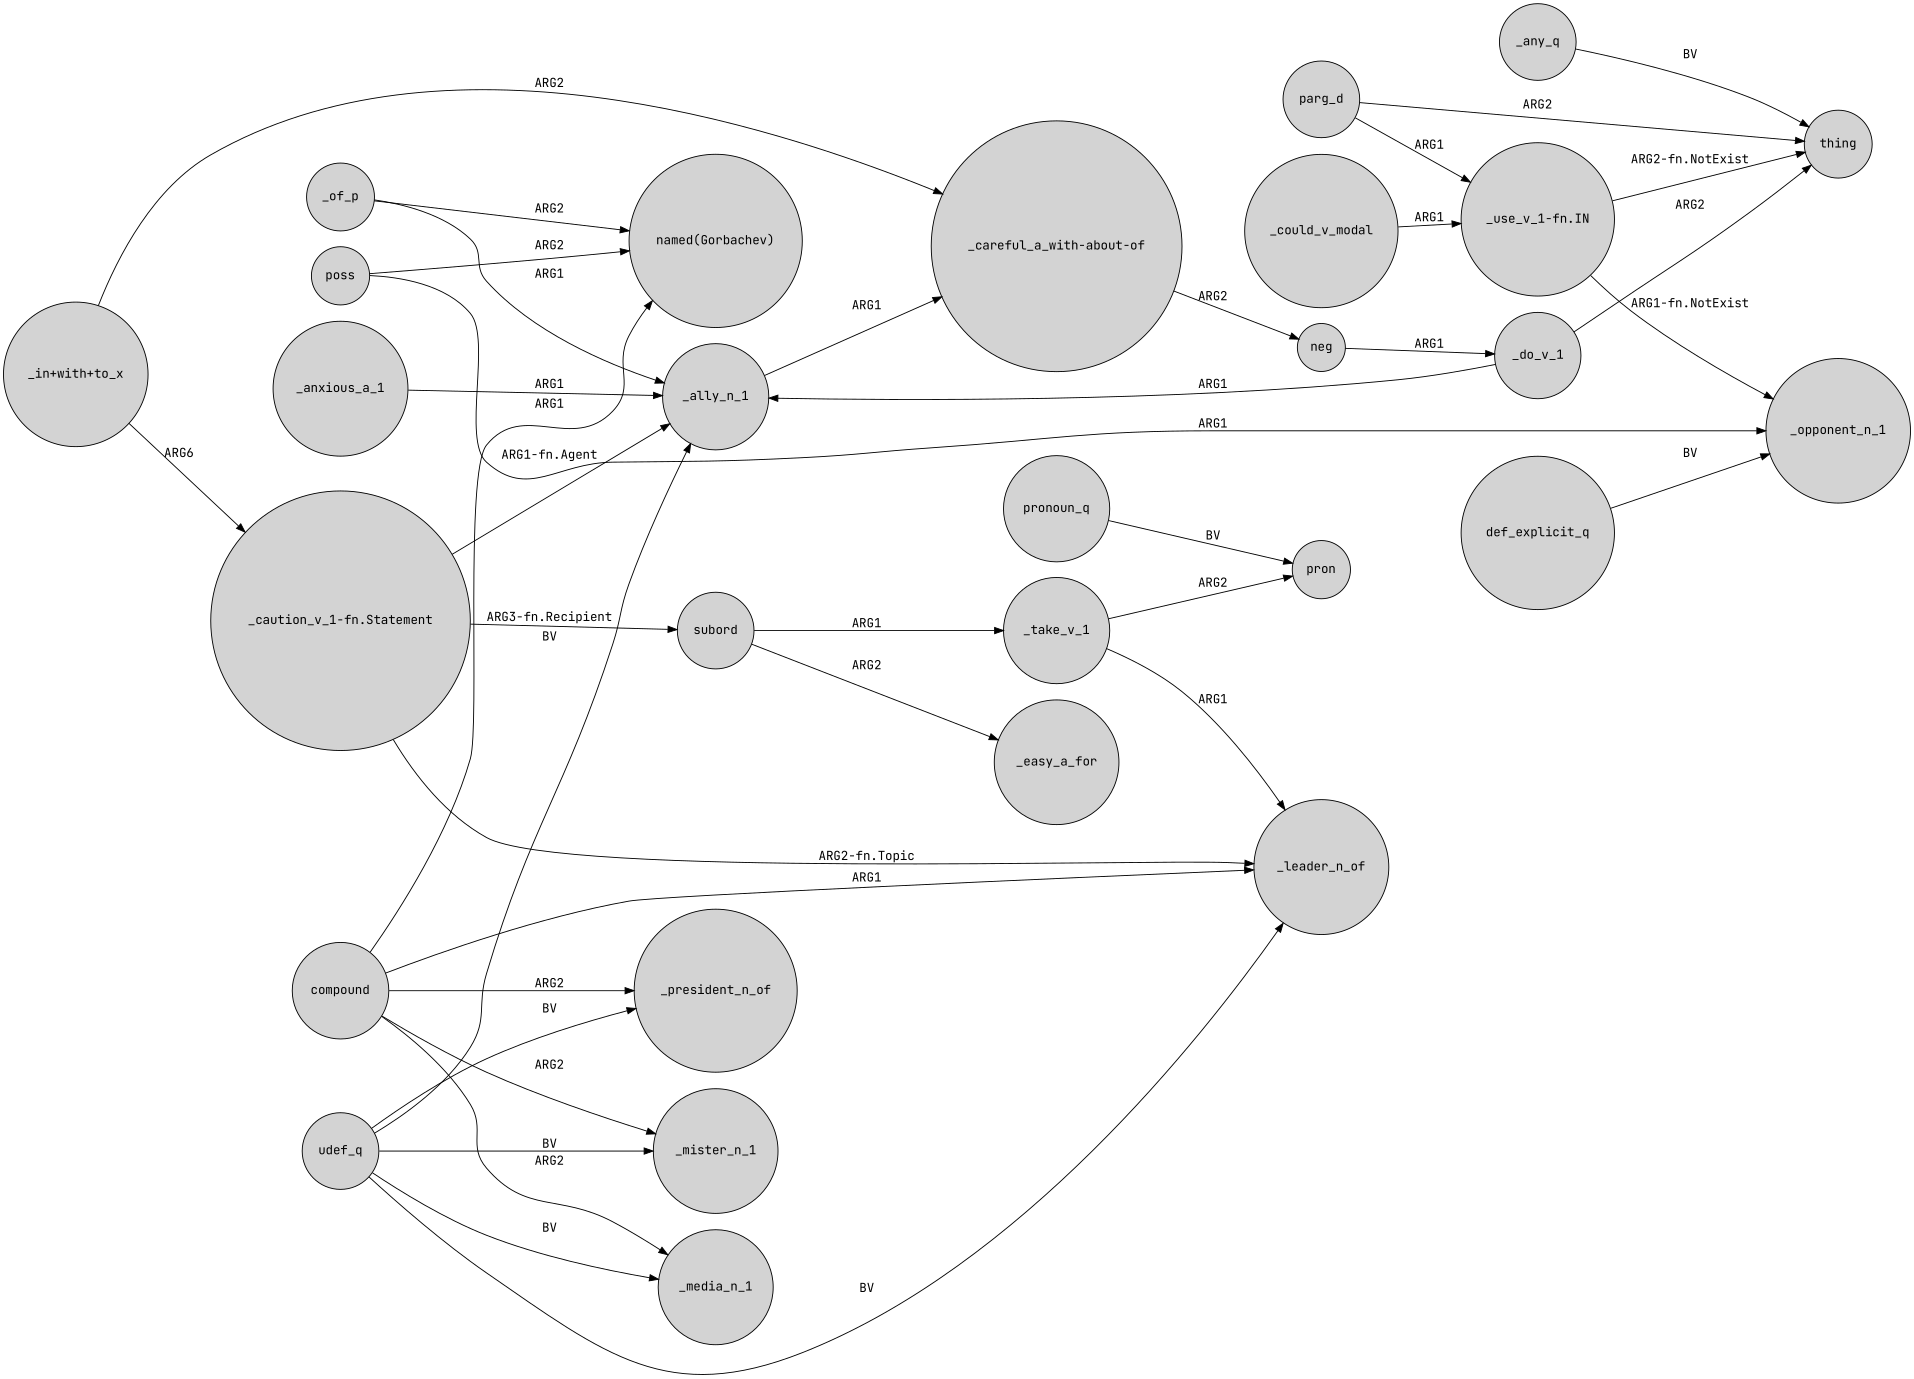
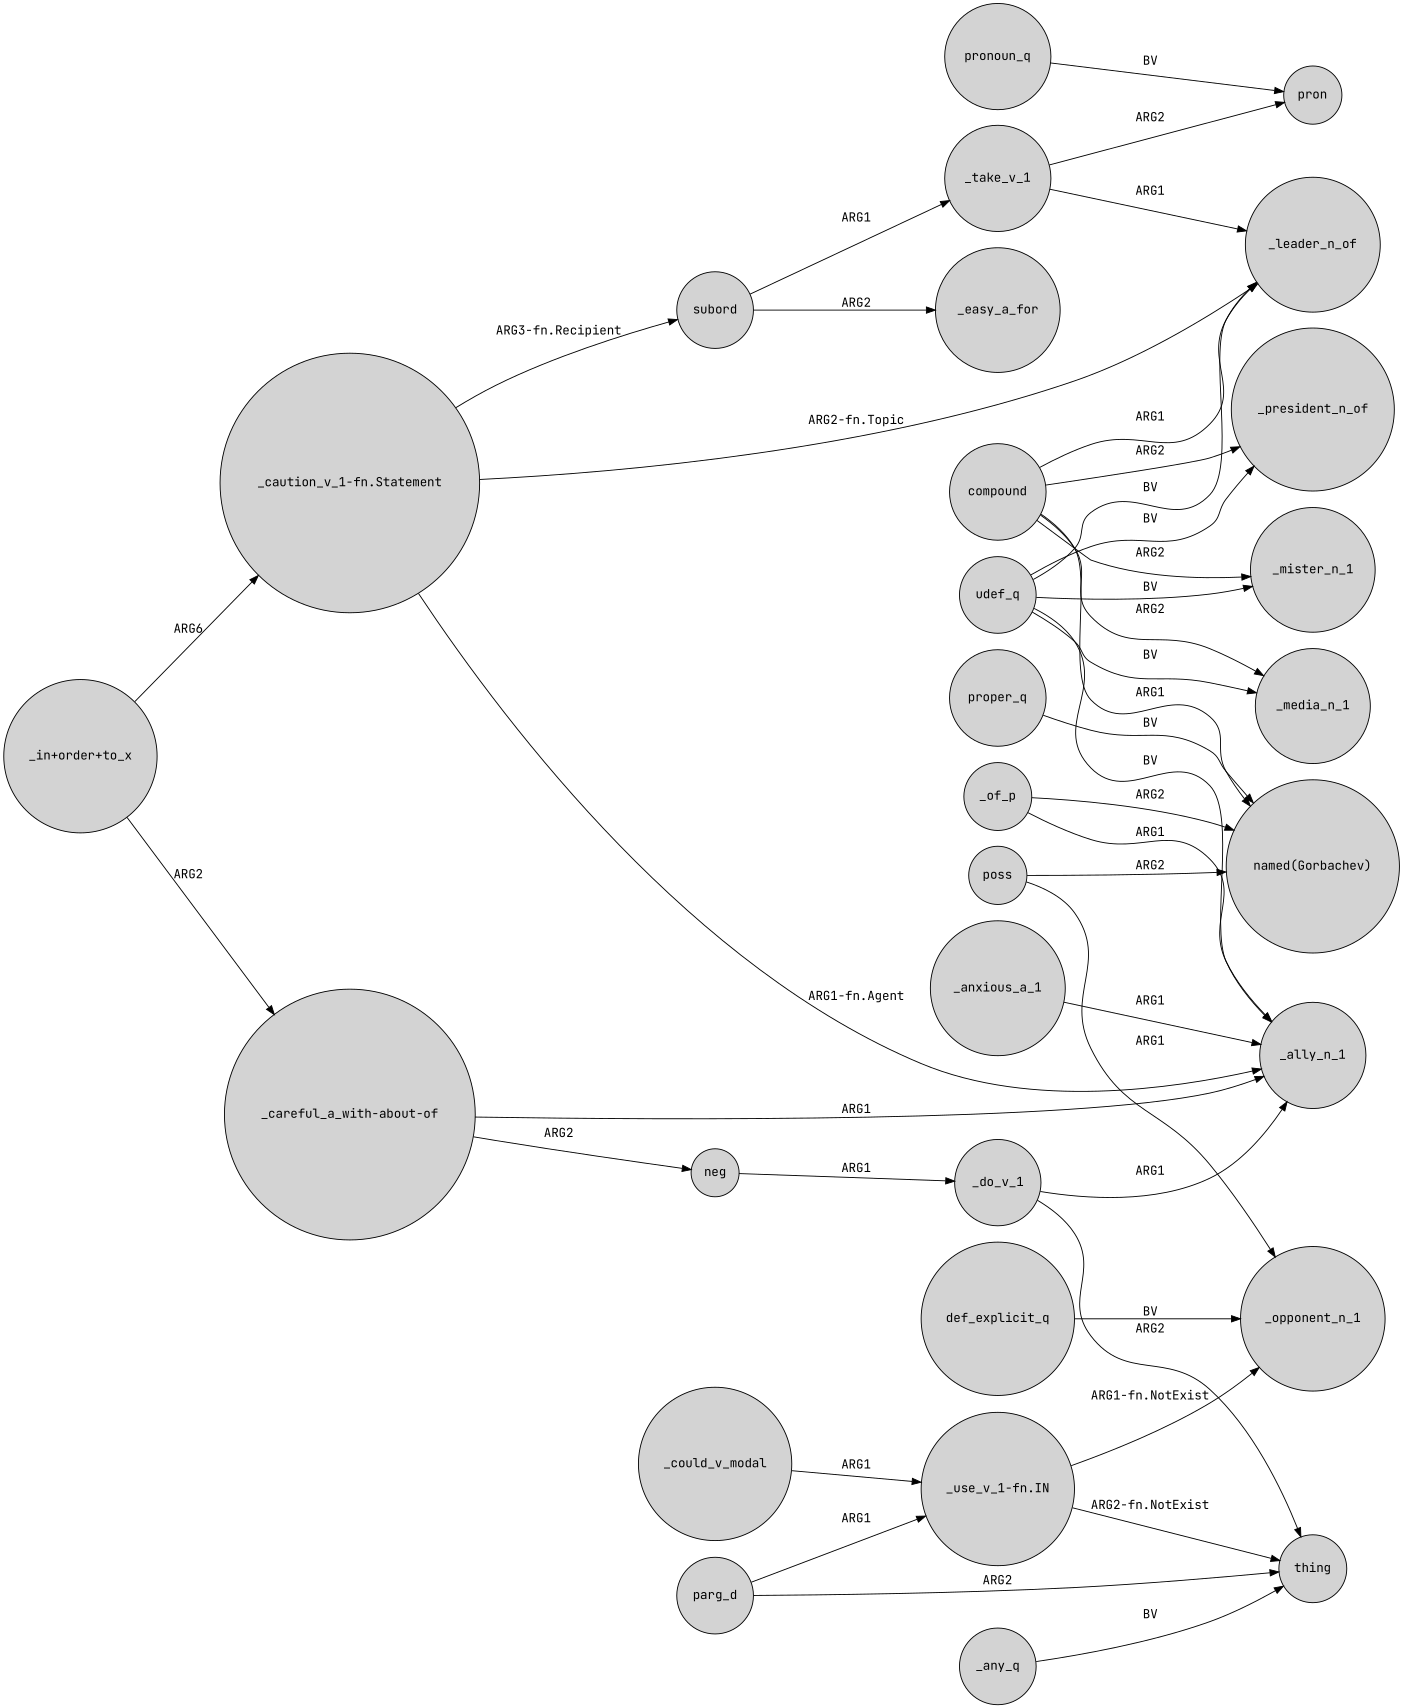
(849, 338) -> (867, 1117)
(76, 374) -> (80, 756)
none -> (998, 698)
